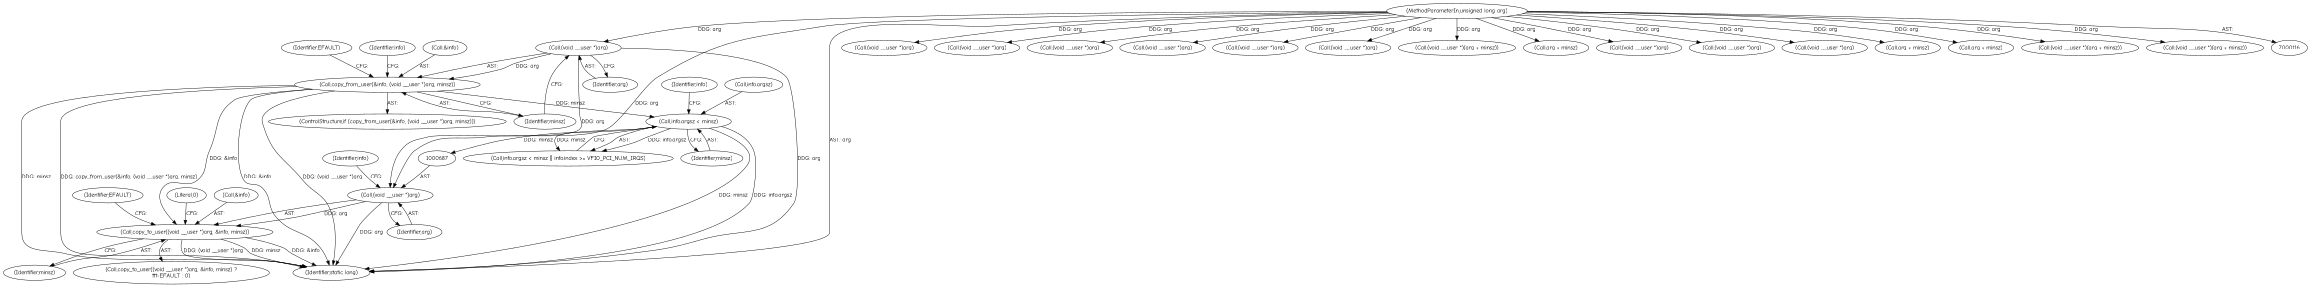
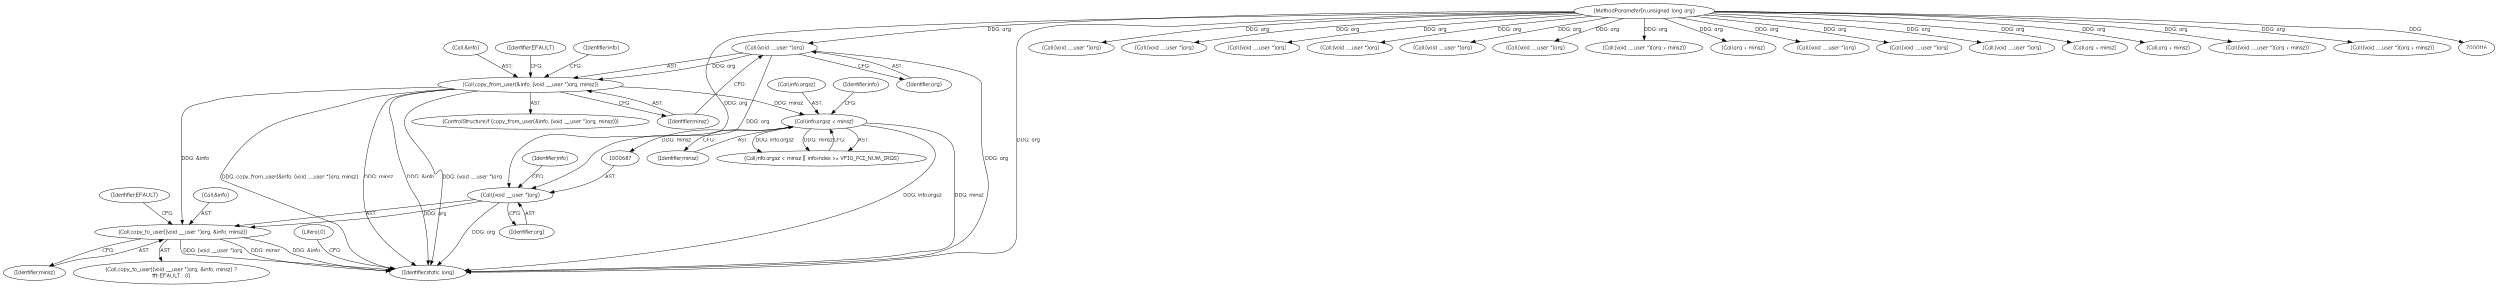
(2229, 29) -> (2417, 29)
(840, 140) -> (1028, 140)
(186, 212) -> (350, 261)
